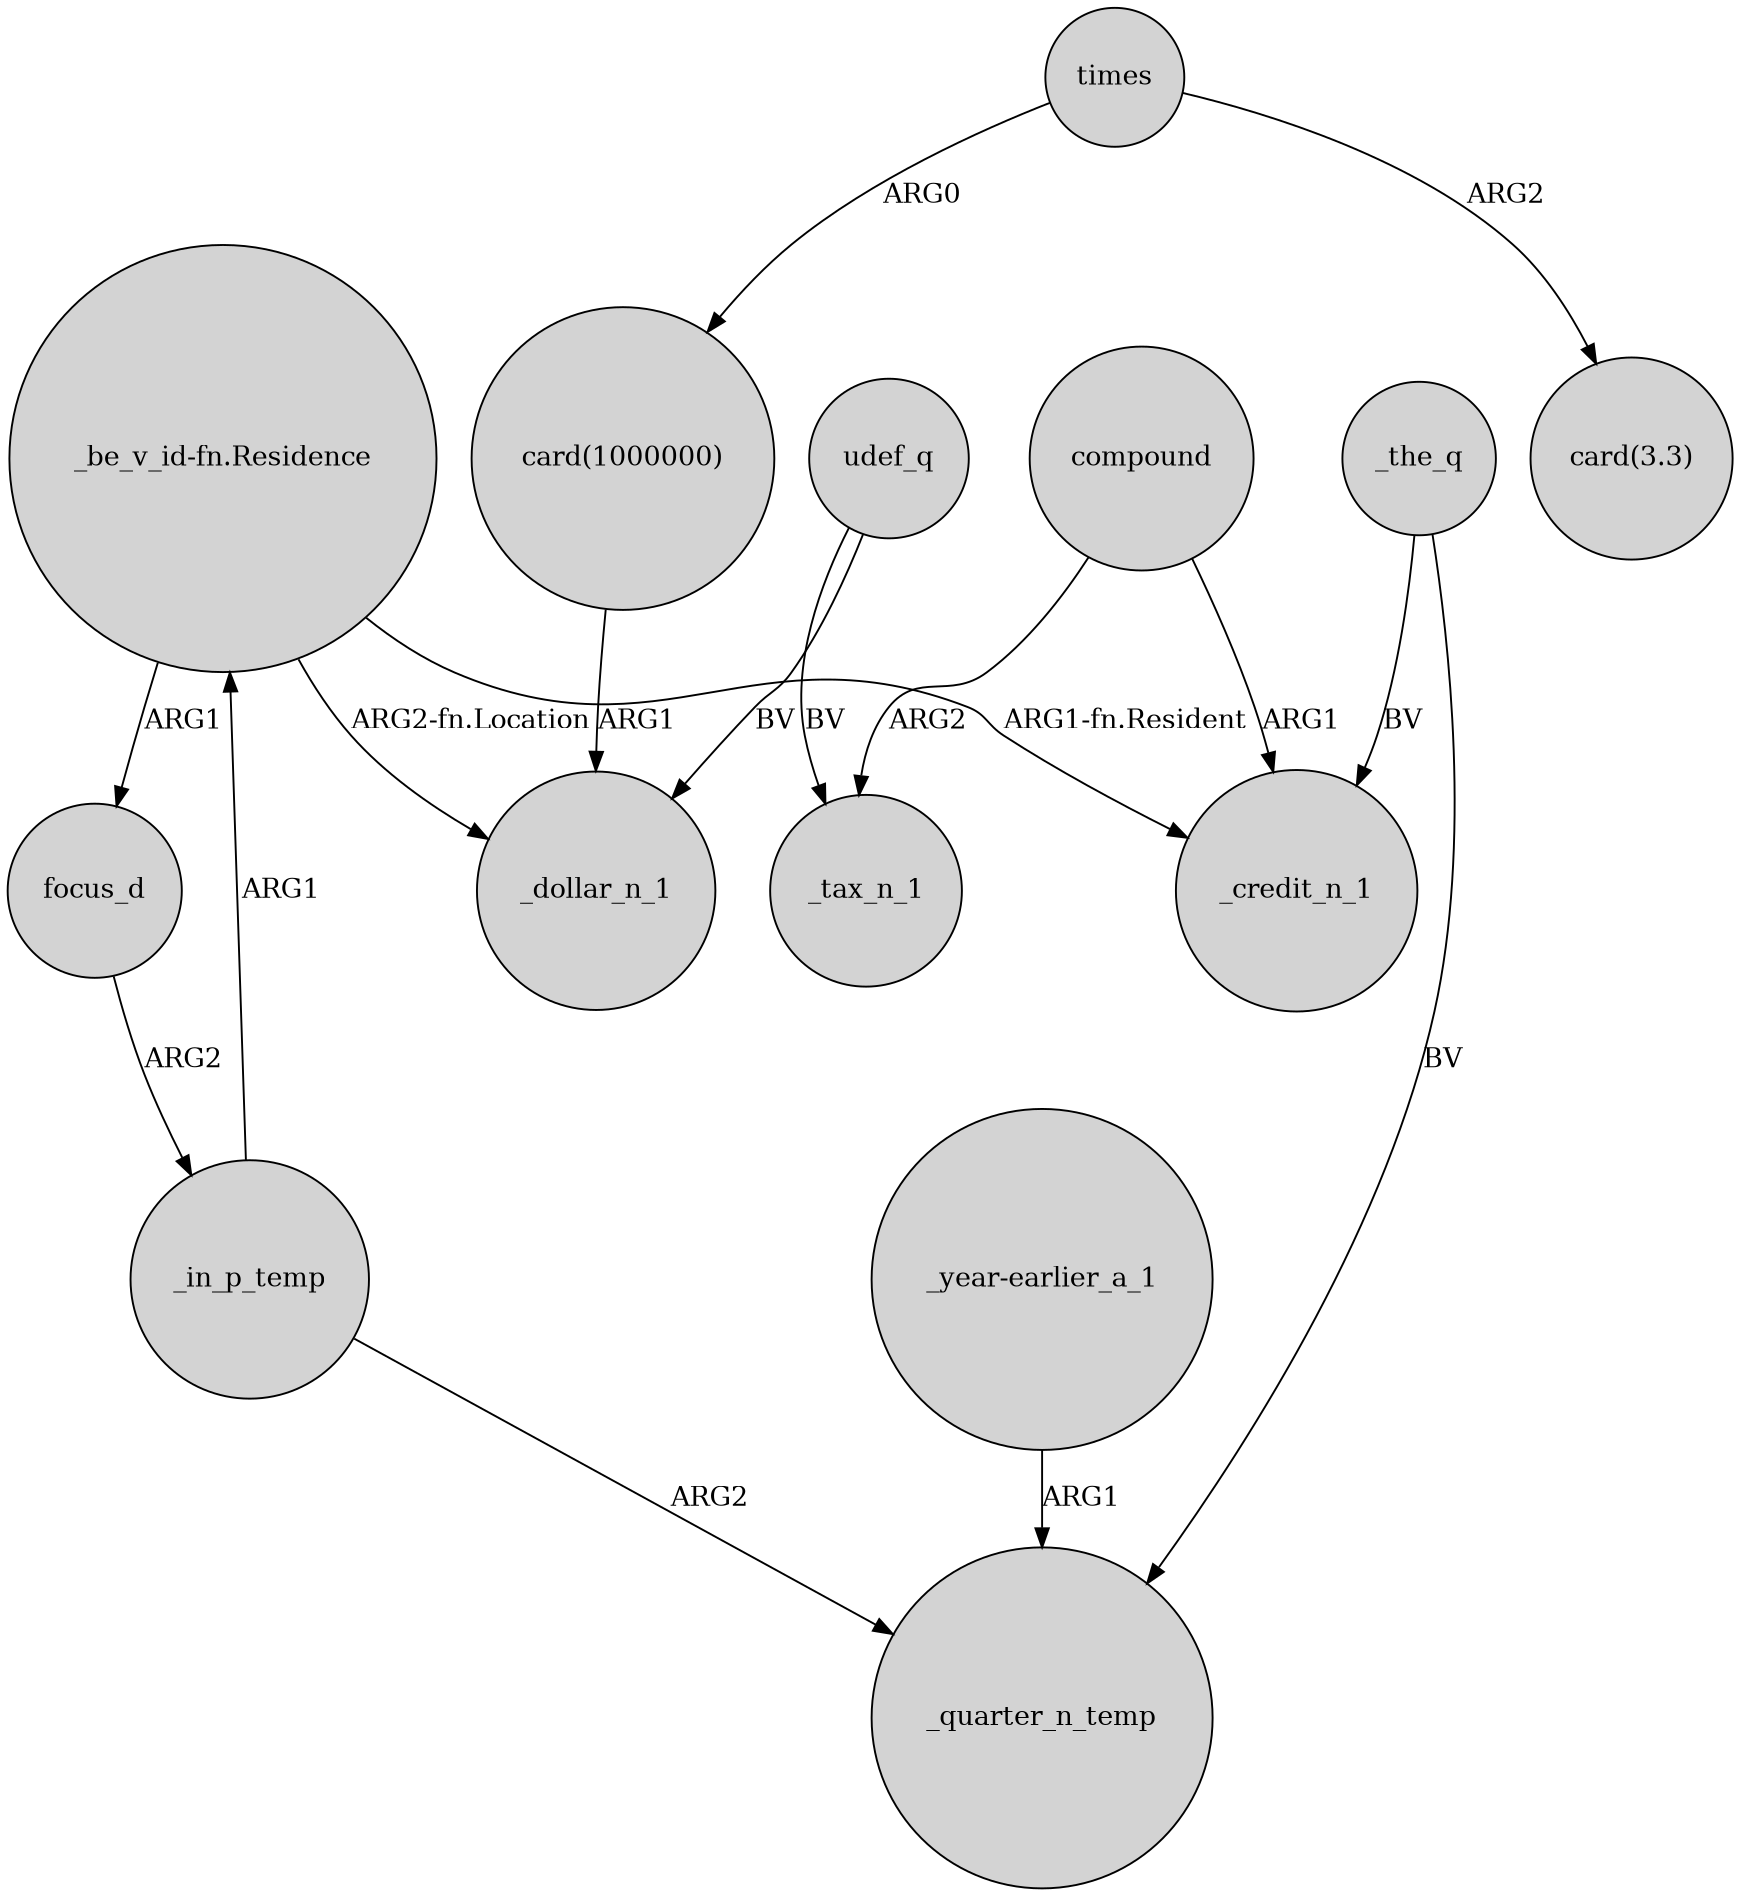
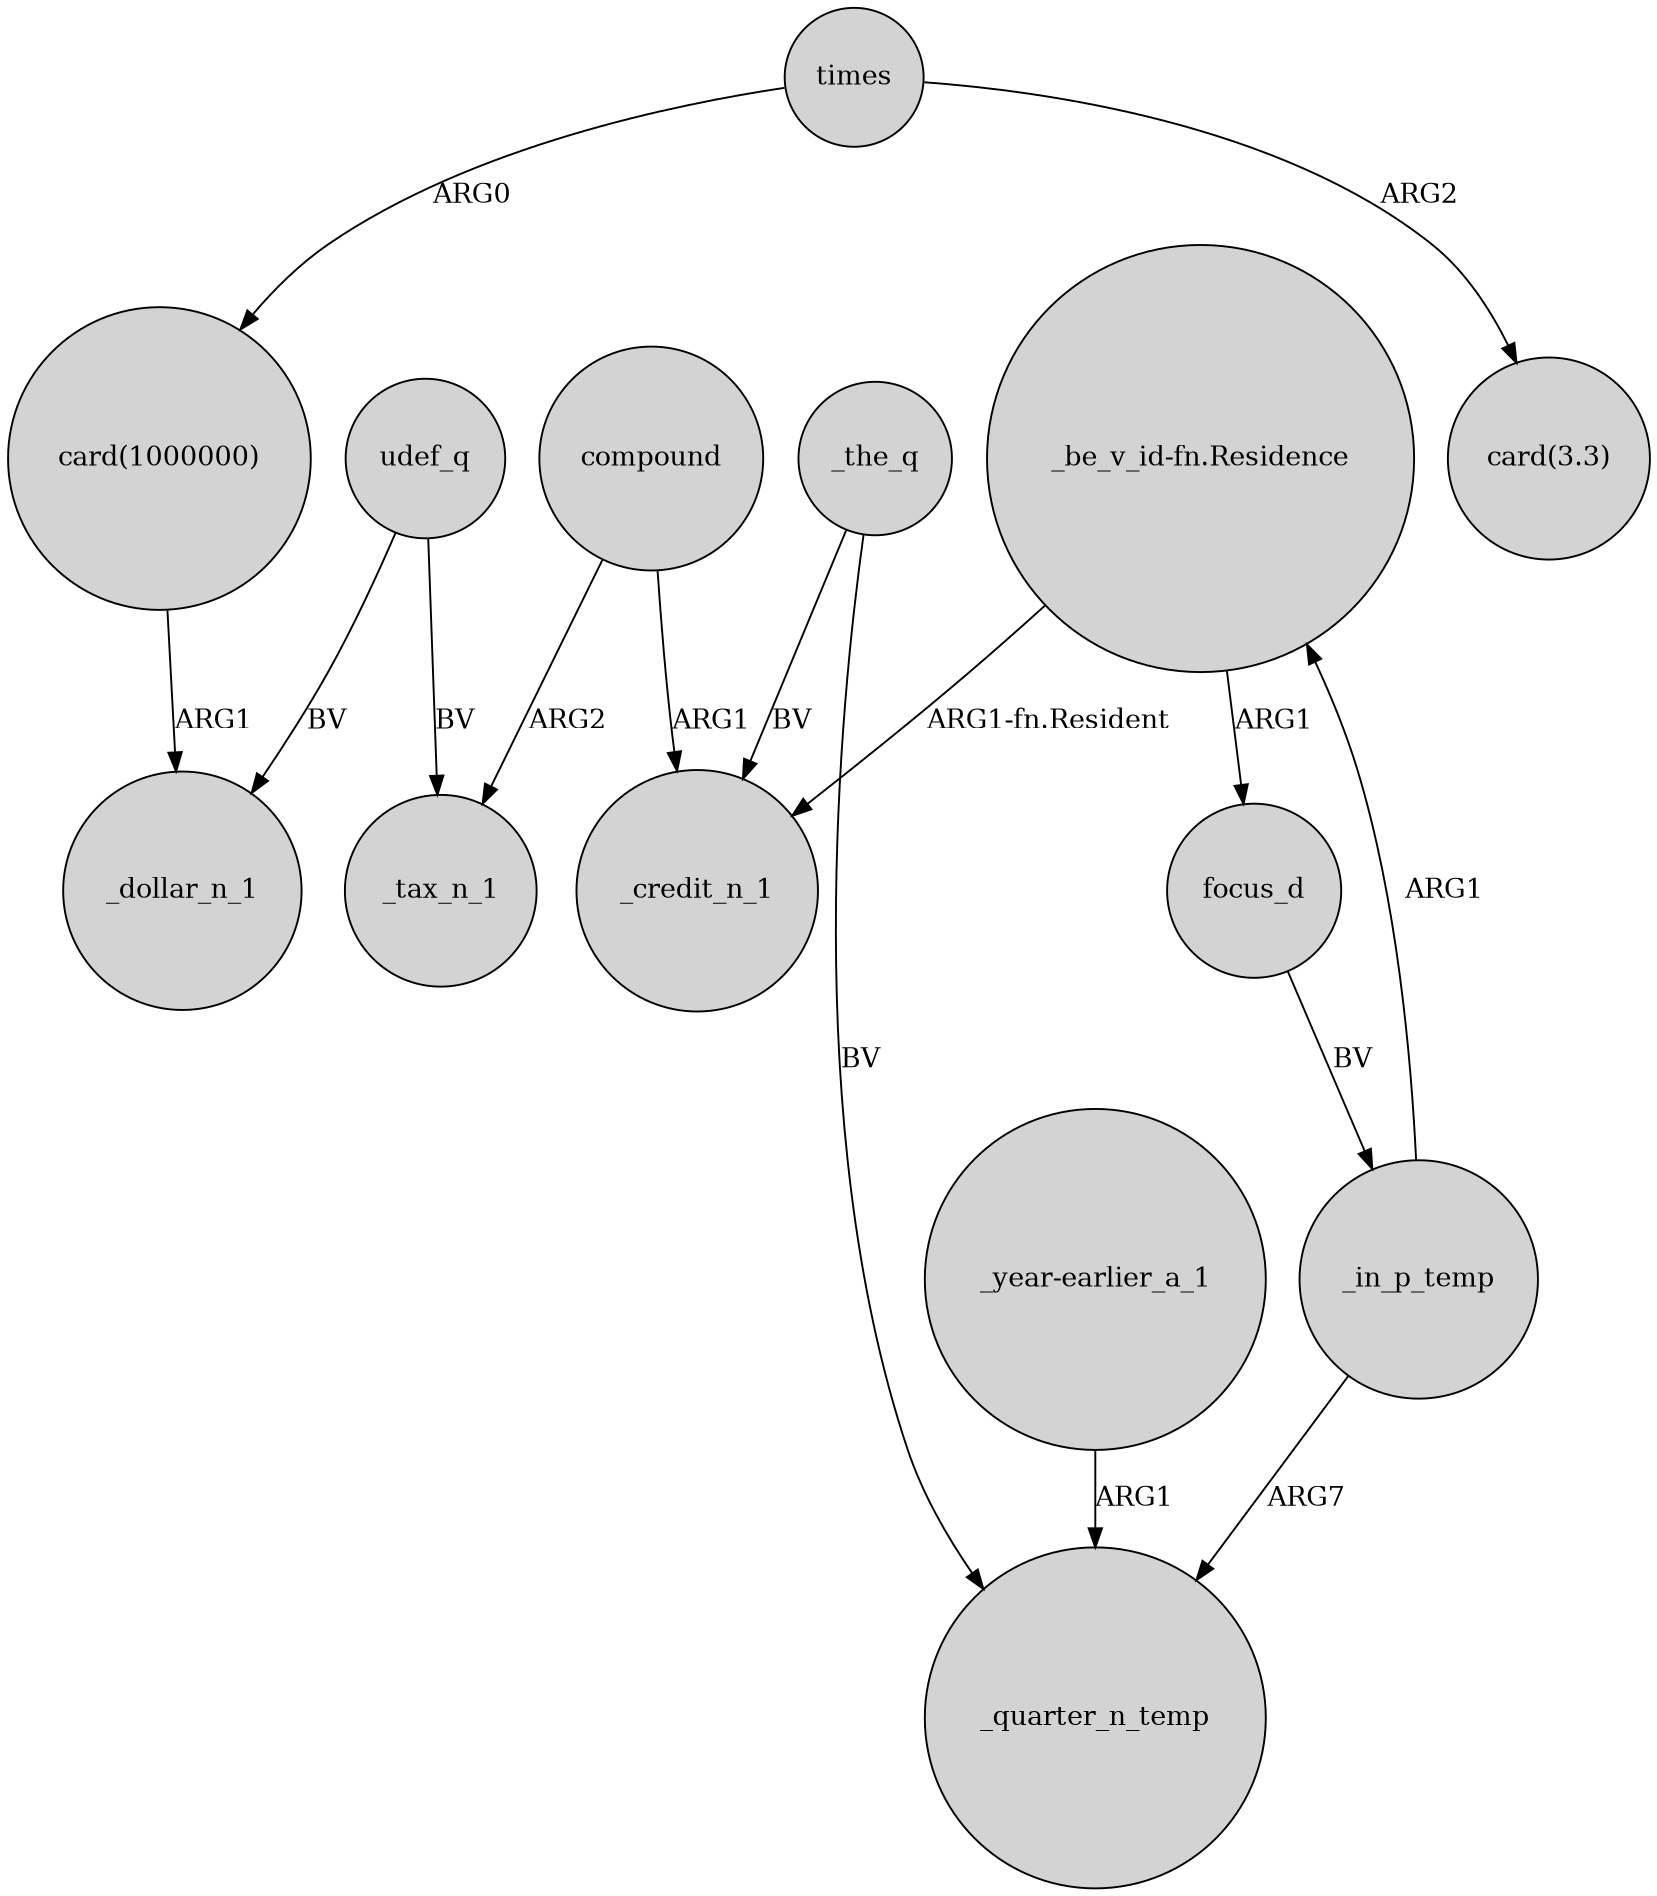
(372, 757) -> none
(184, 1060) -> (1353, 1060)
(710, 1499) -> (1307, 1499)
